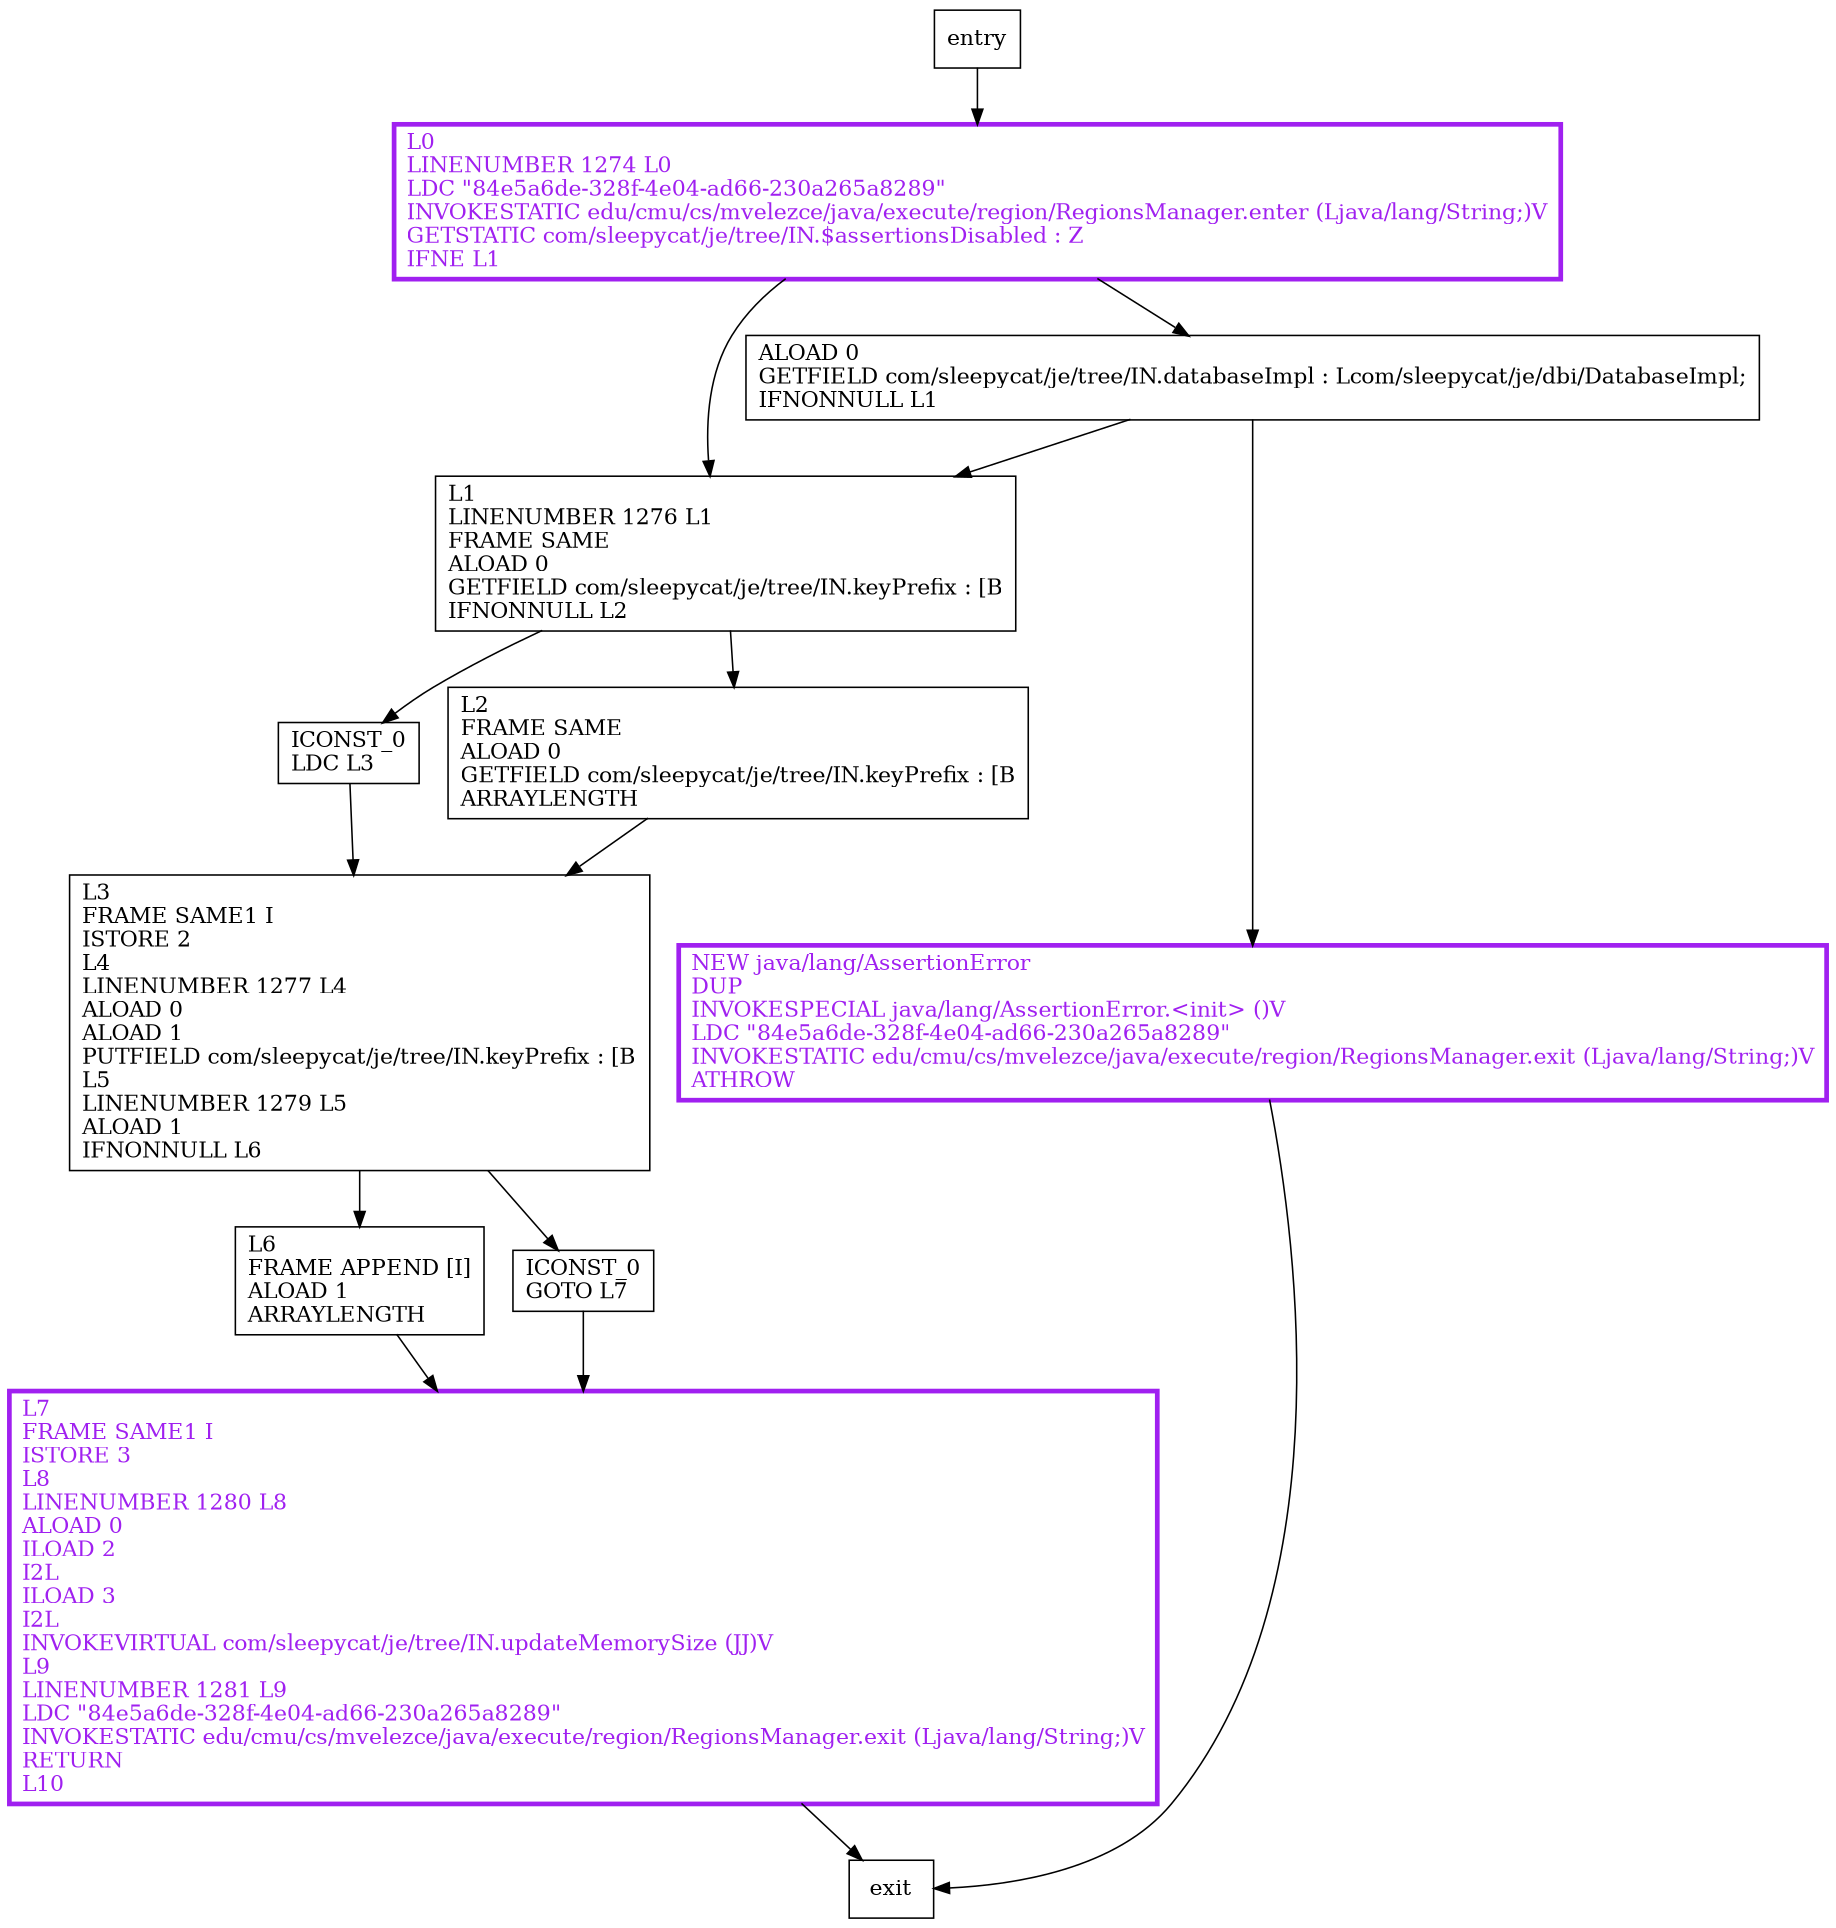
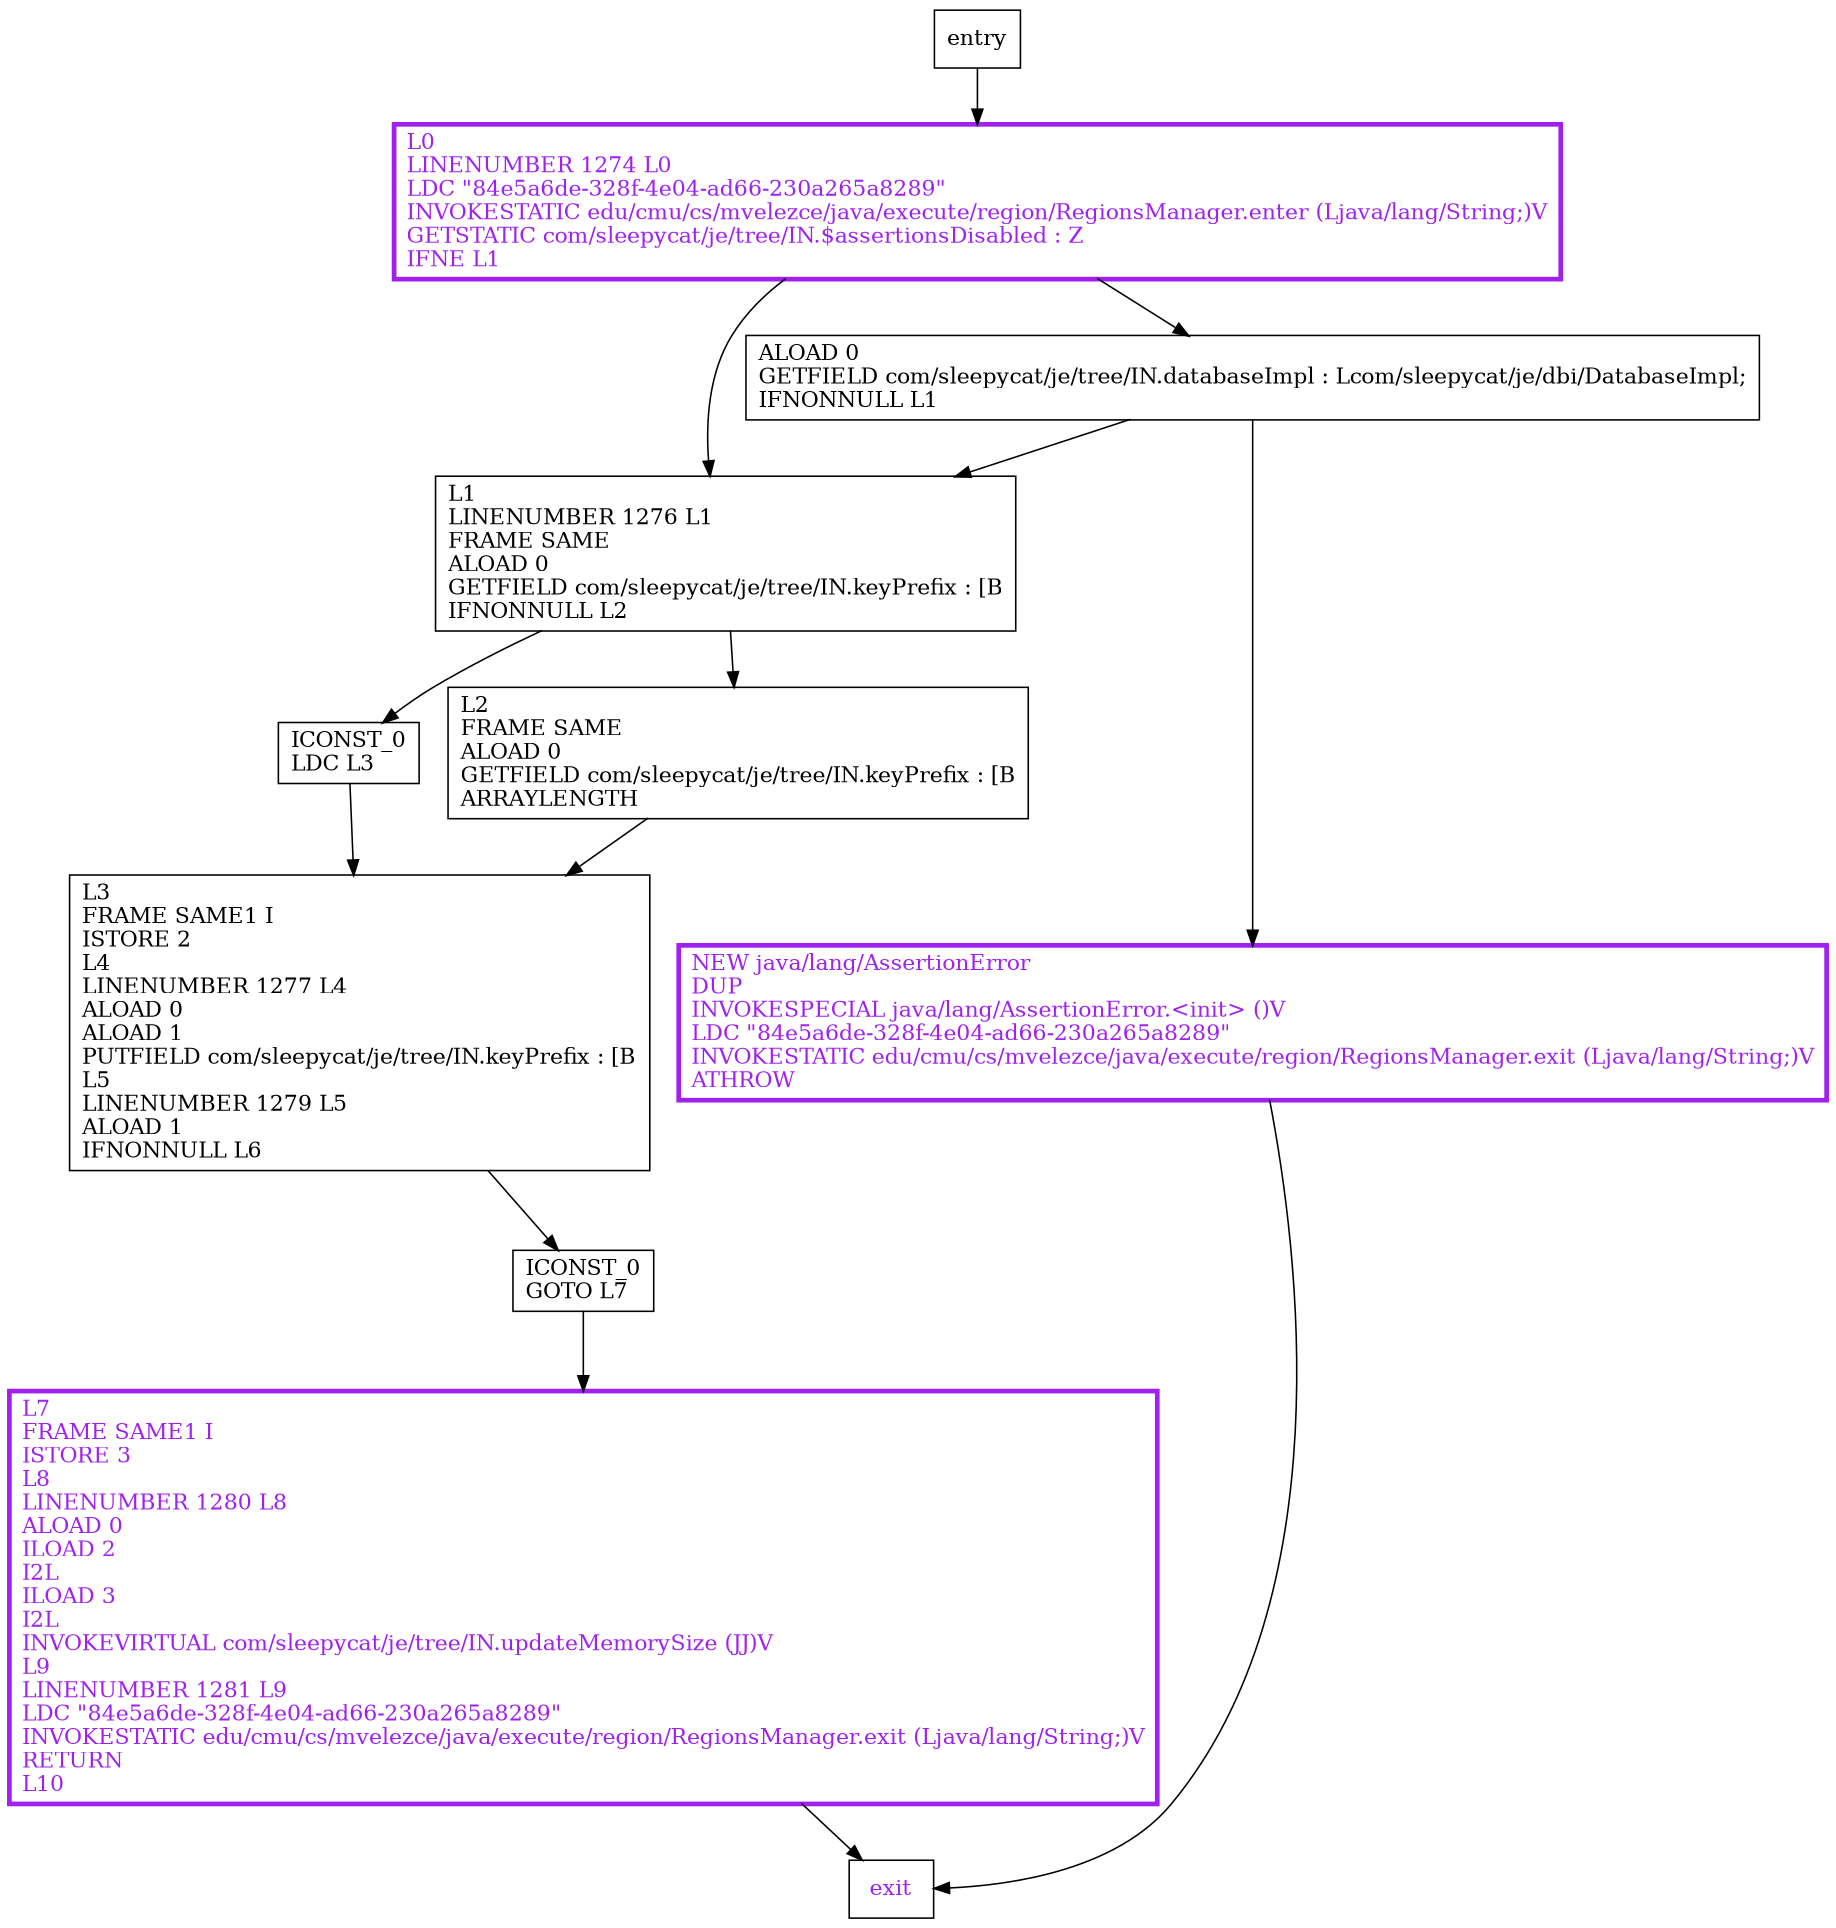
(360, 1281) -> none
(891, 1889) -> (891, 1889)
